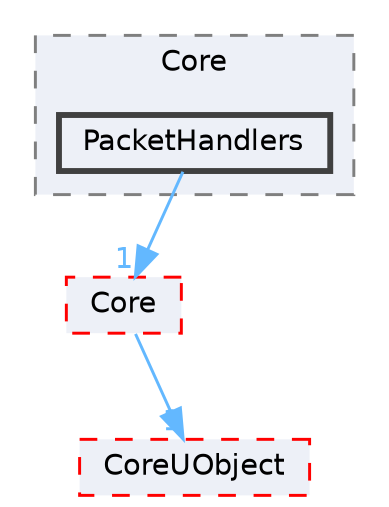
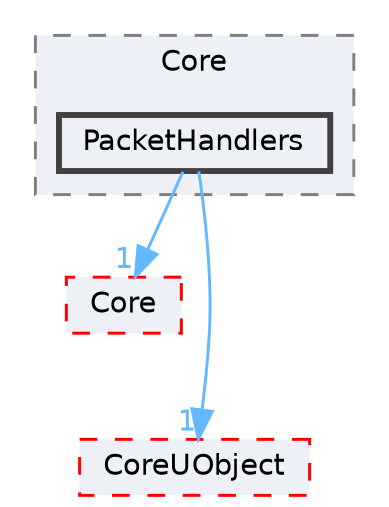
(153, 373) -> (210, 290)
